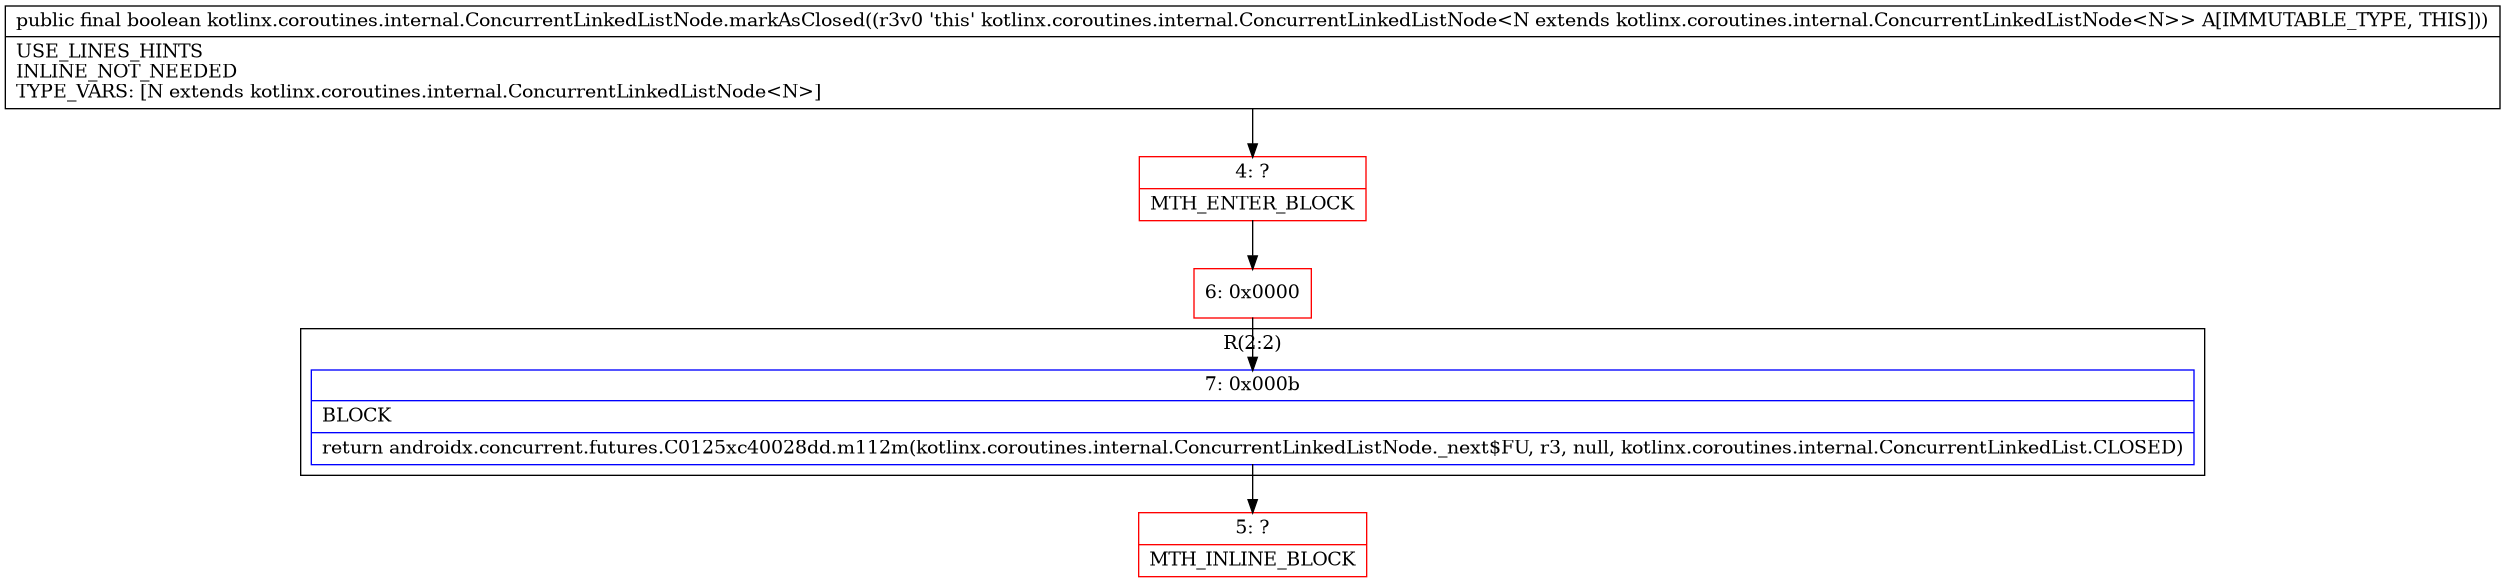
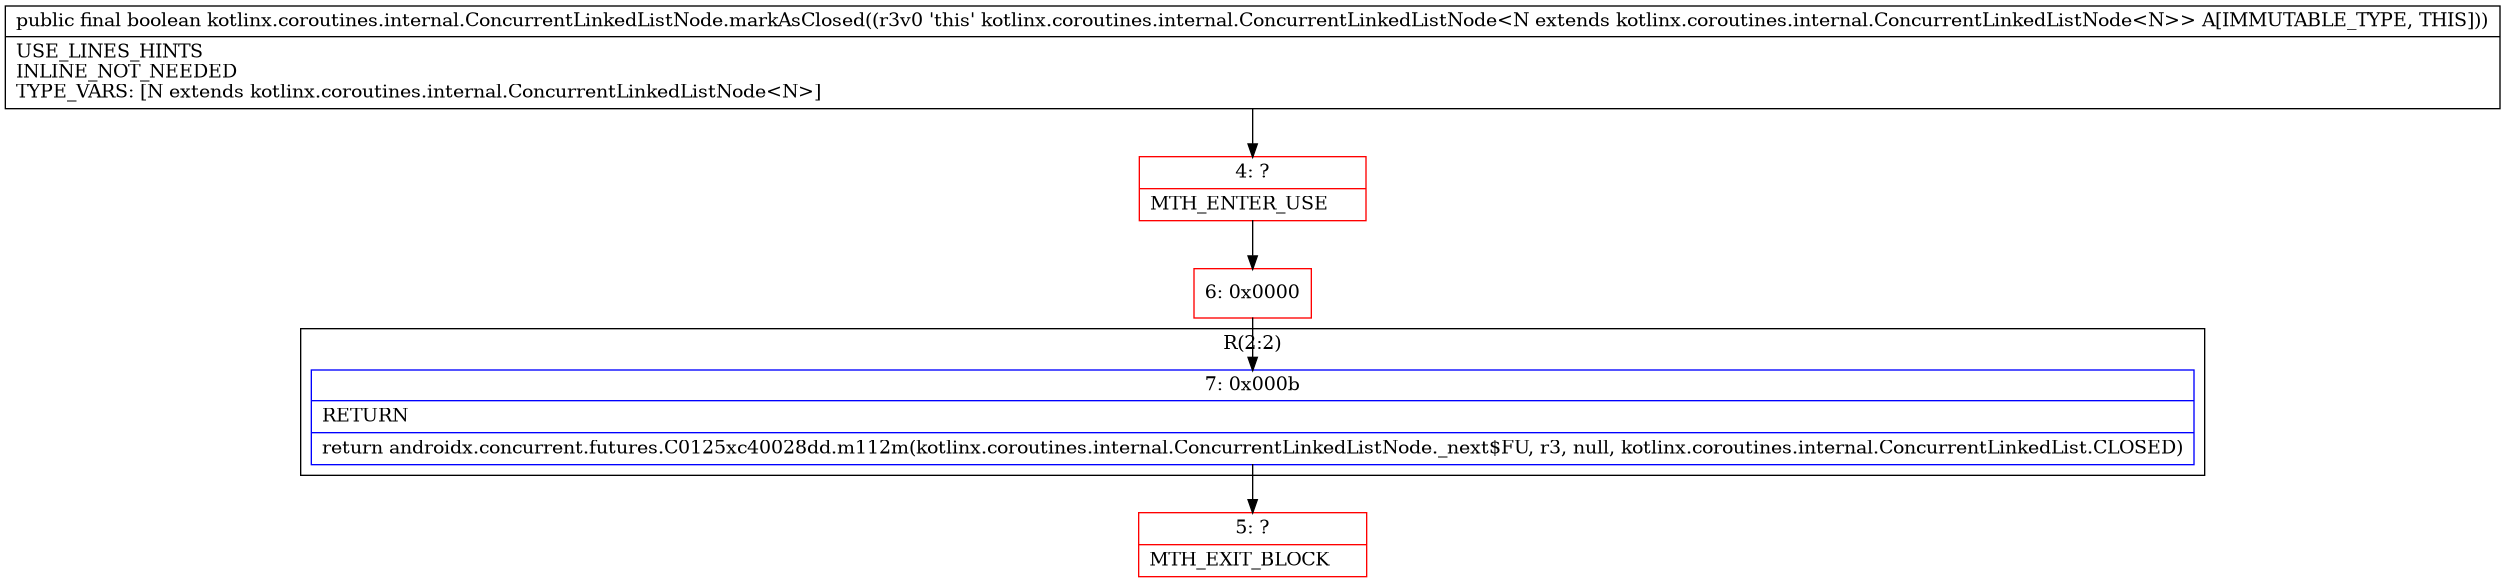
(1253, 204) -> (1239, 204)
(357, 416) -> (365, 416)
(1253, 560) -> (1240, 560)
